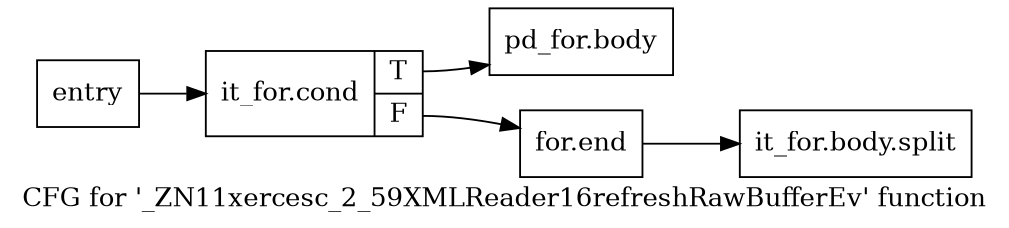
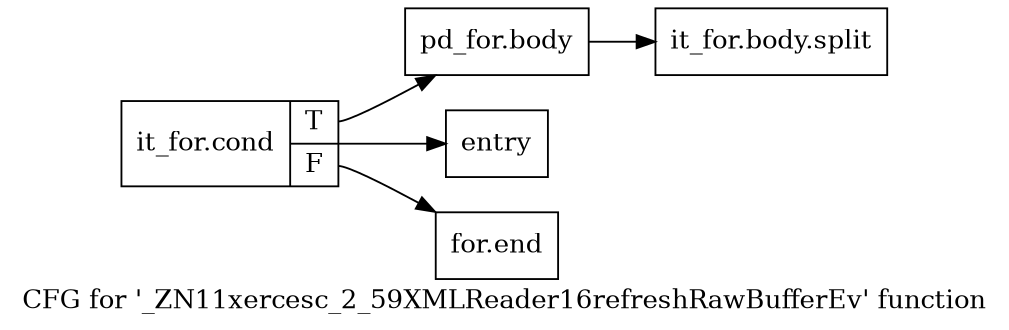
(163, 94) -> (383, 144)
(682, 144) -> (613, 42)
